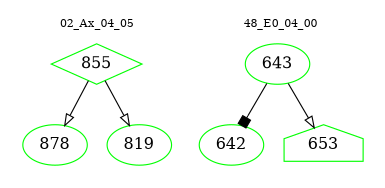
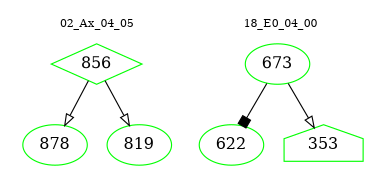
(281, 24) -> (281, 24)
(97, 64) -> (97, 64)
(278, 64) -> (278, 64)
(231, 145) -> (231, 145)
(324, 145) -> (324, 145)
